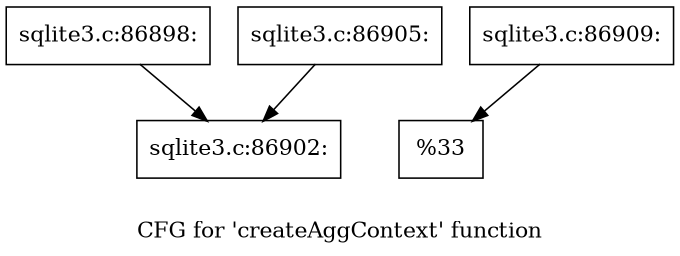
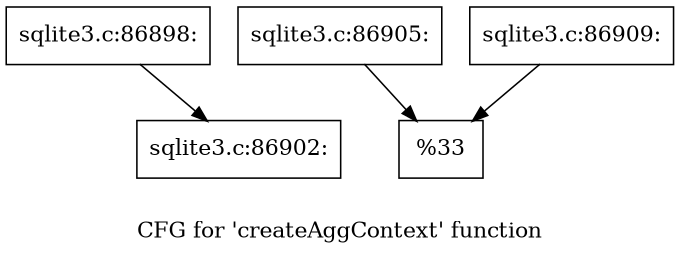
(295, 87) -> (385, 87)
